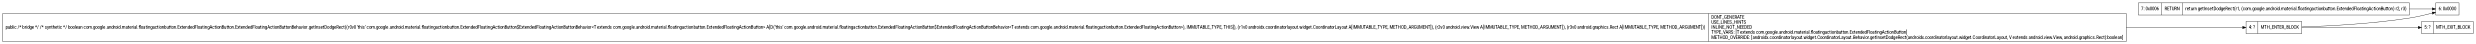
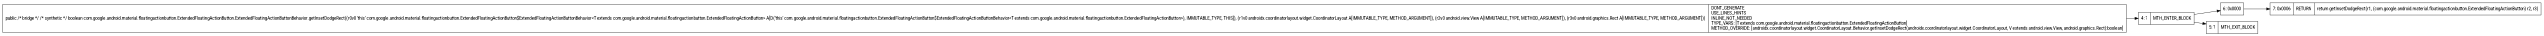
(2421, 9) -> (2255, 9)
